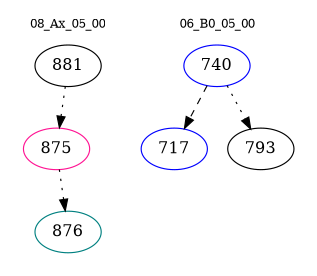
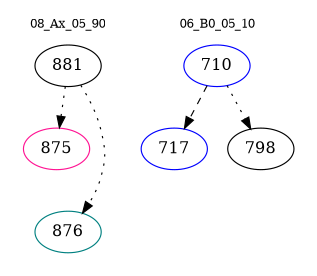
(68, 25) -> (68, 25)
(218, 25) -> (218, 25)
(217, 66) -> (217, 66)
(261, 149) -> (261, 149)
(61, 184) -> (104, 144)
